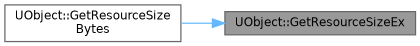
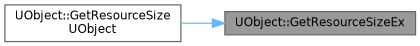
(93, 23) -> (93, 23)
